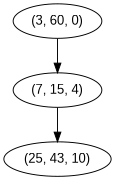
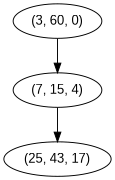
(58, 159) -> (58, 159)
